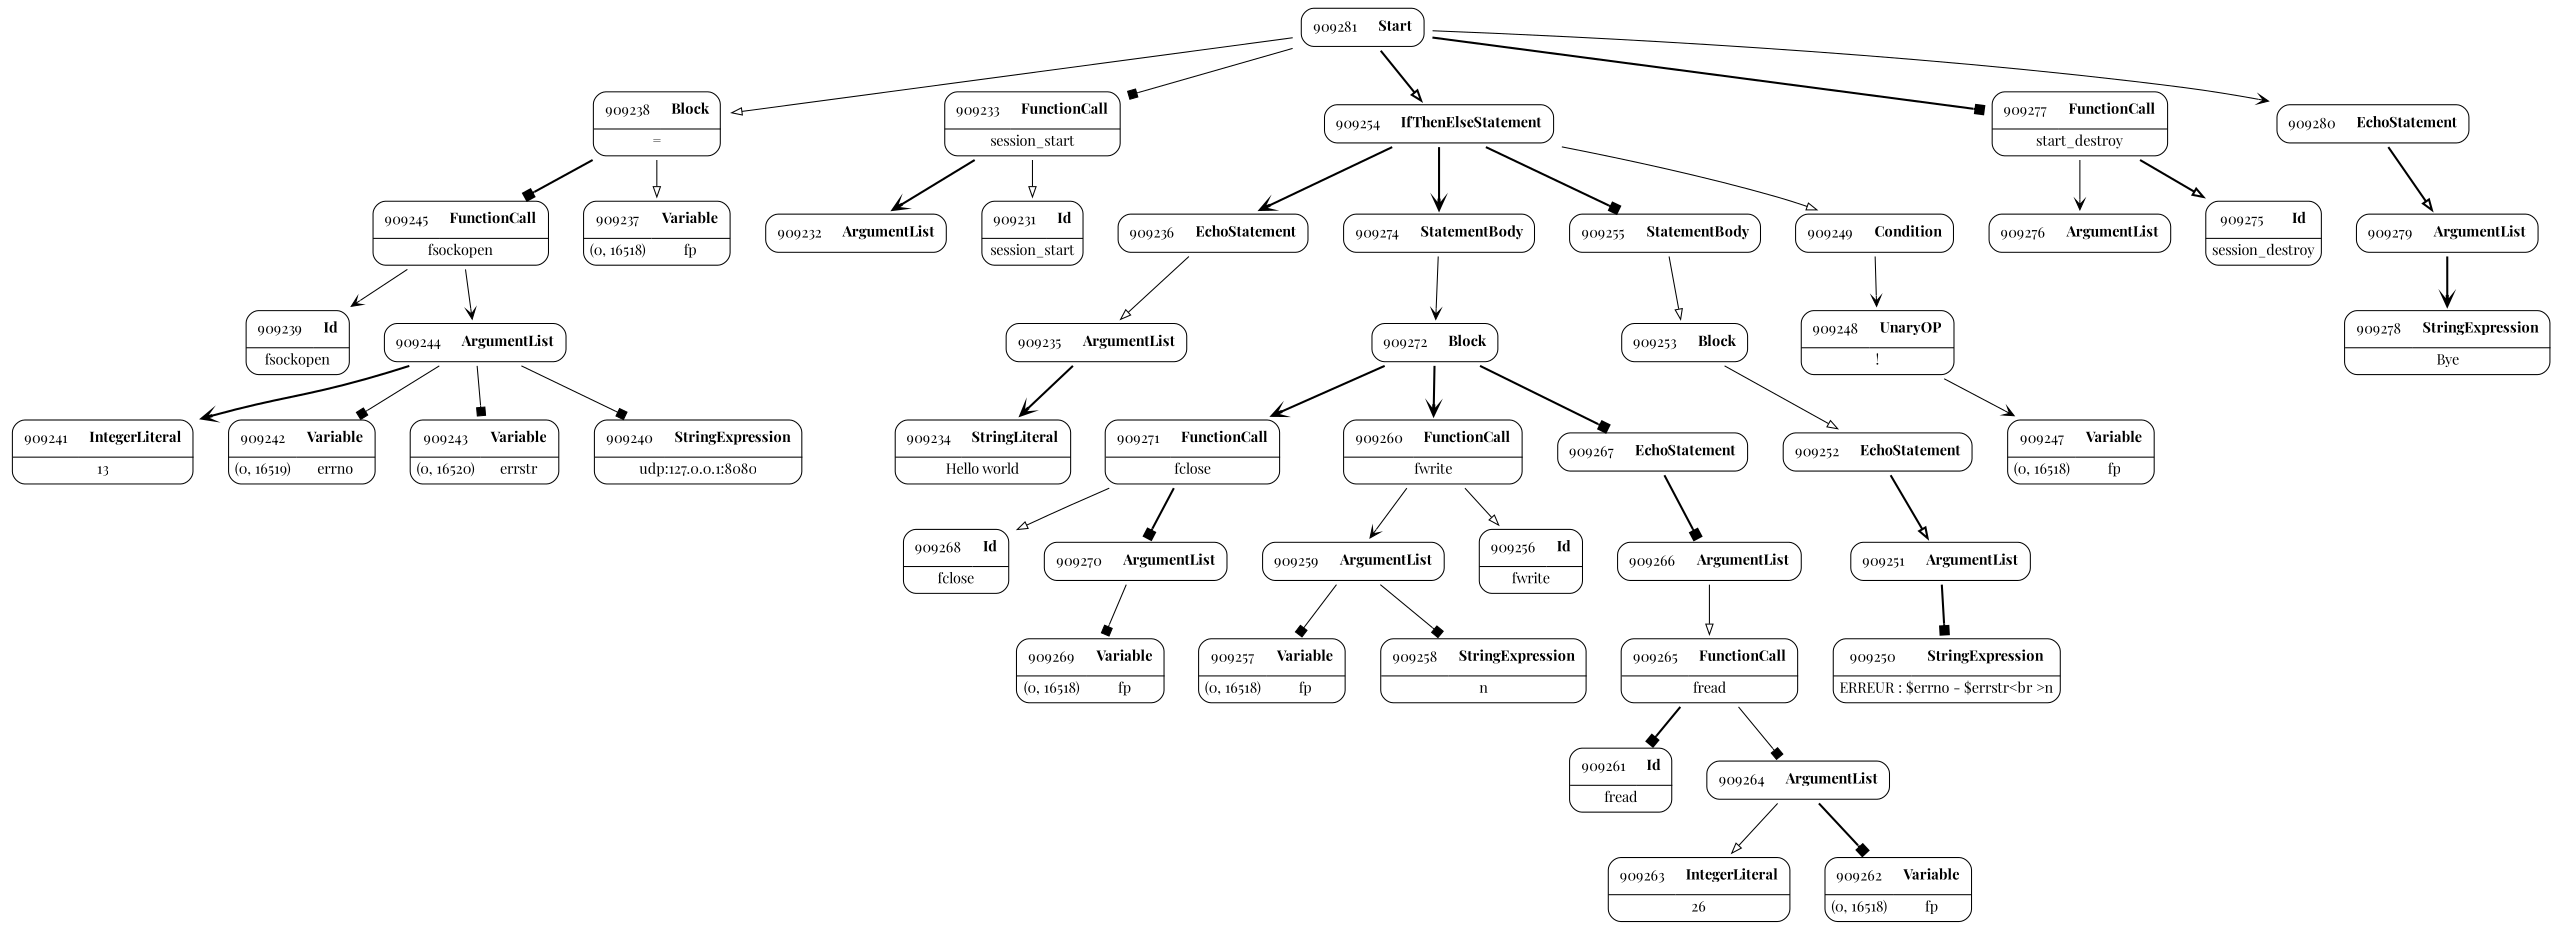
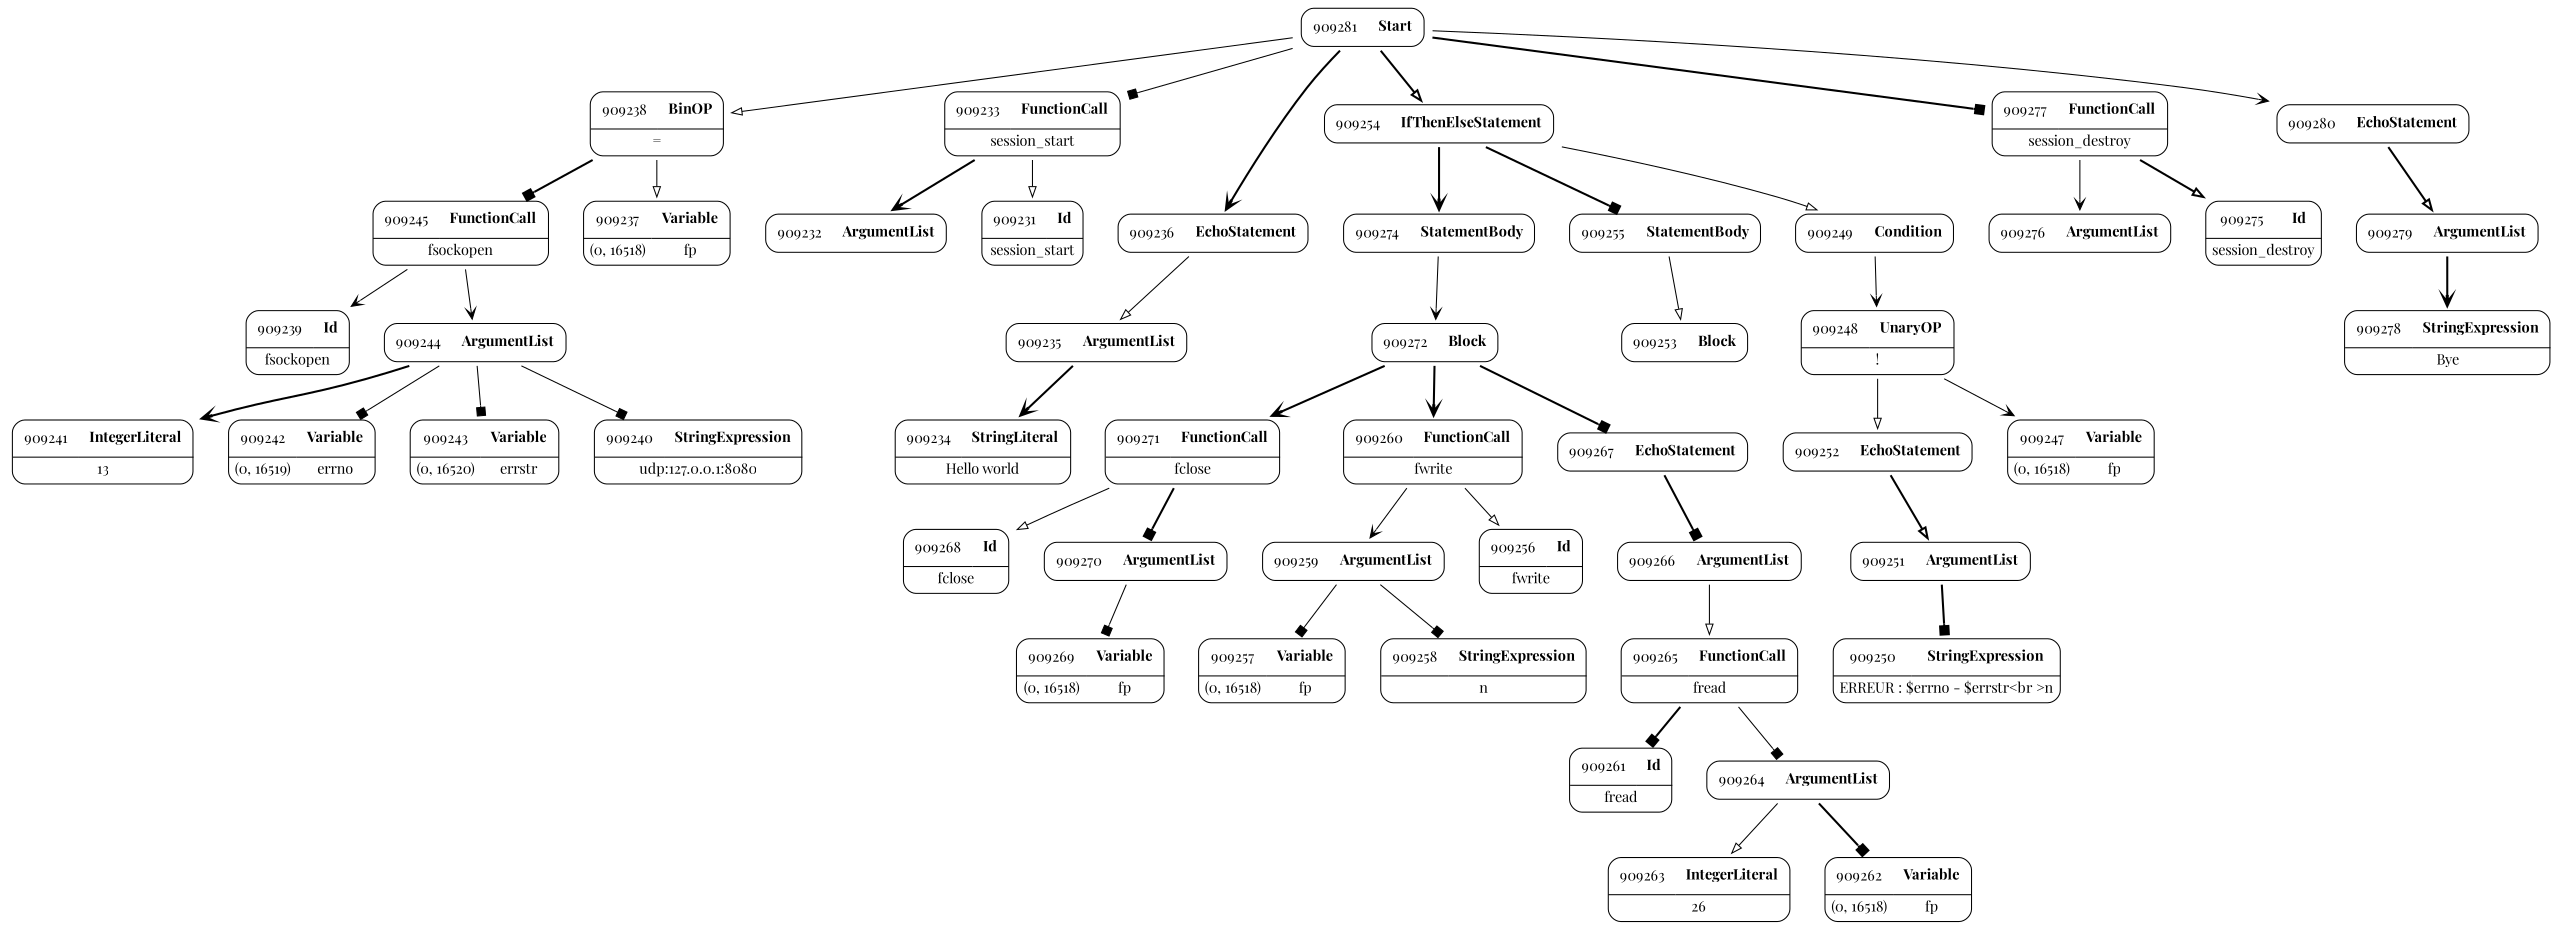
(690, 109) -> (690, 109)
(2080, 141) -> (2080, 141)
(1331, 176) -> (1281, 123)
(1777, 395) -> (1878, 398)
